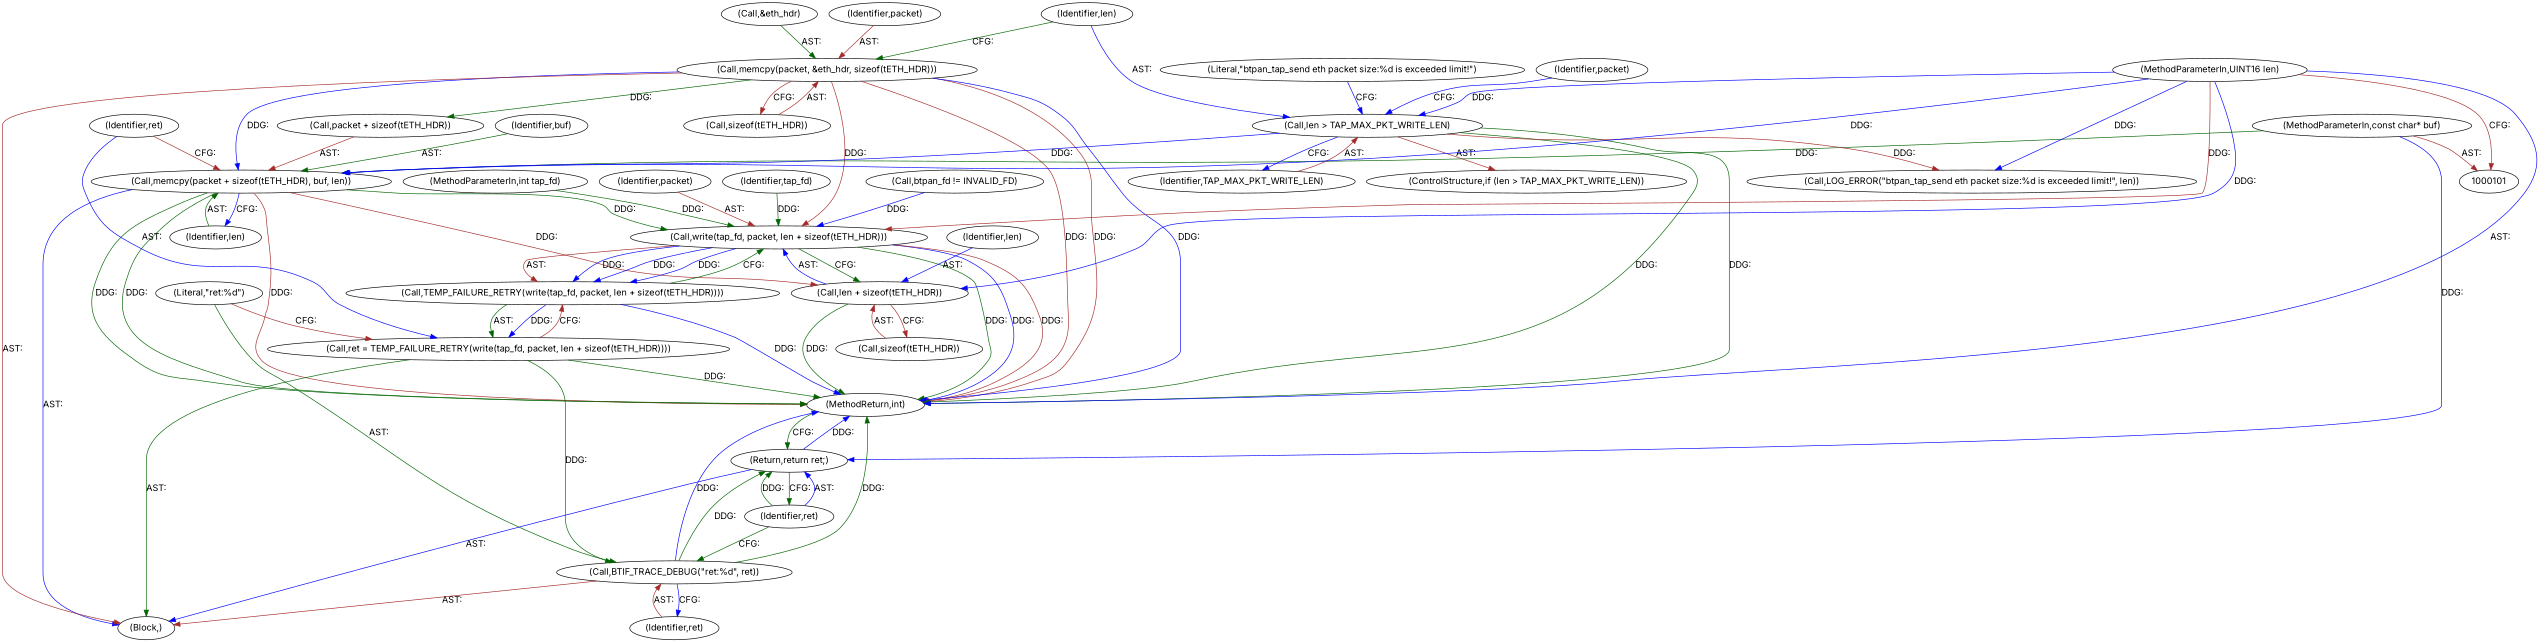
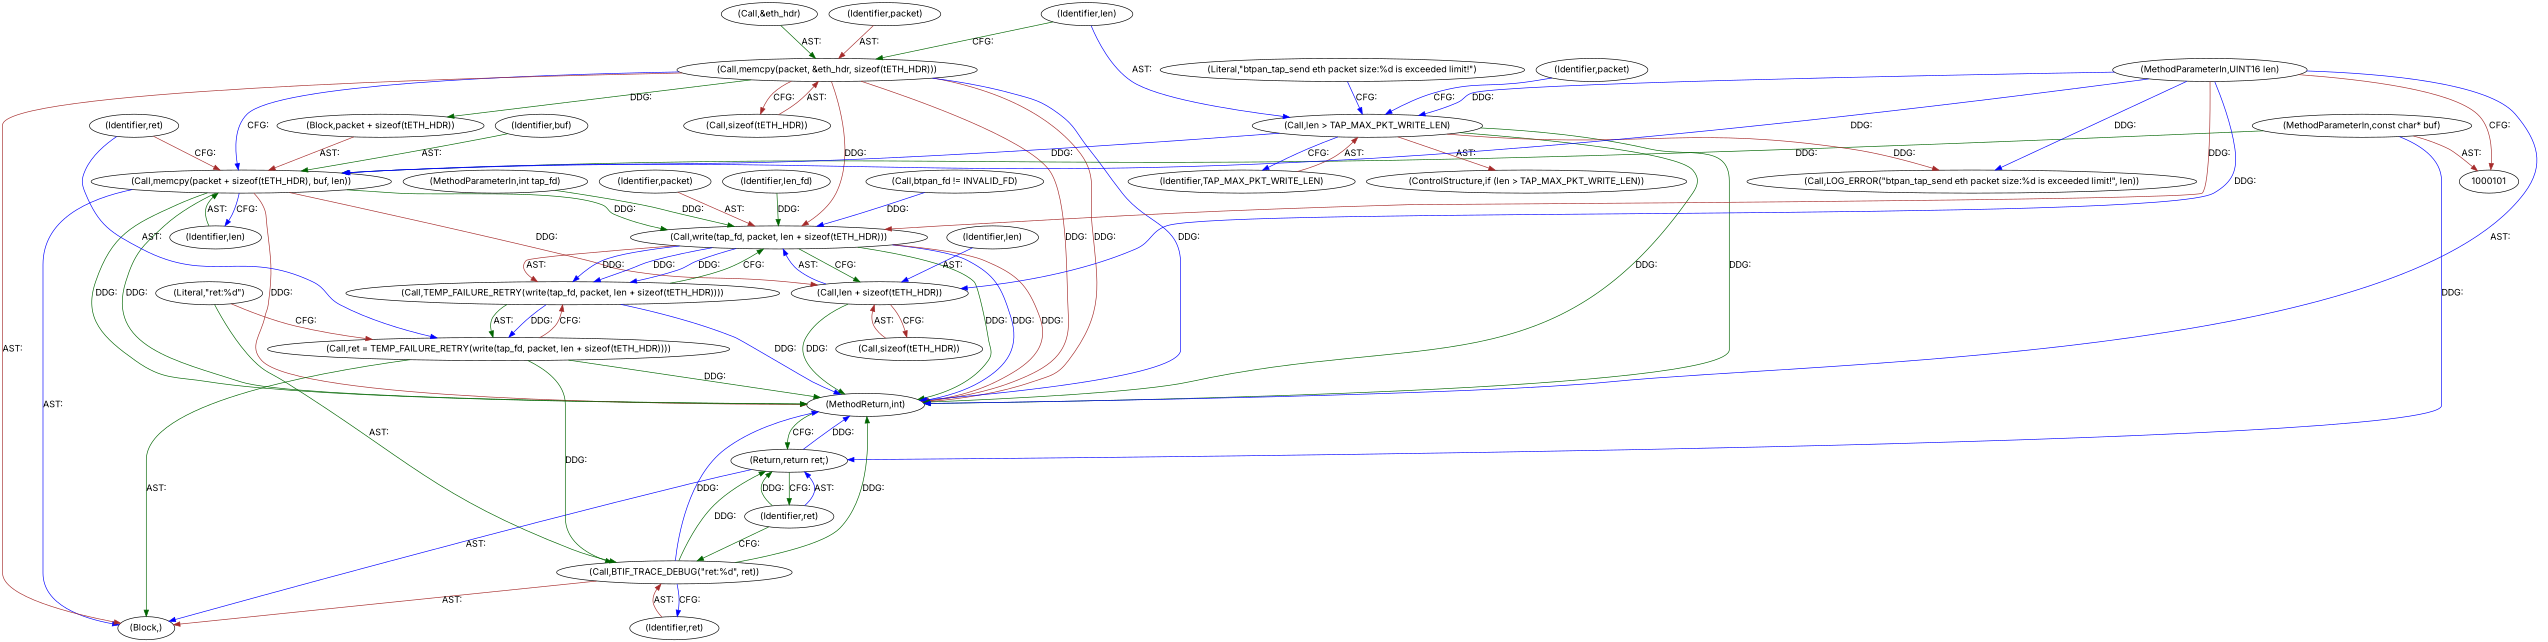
(259, 126) -> (259, 126)
(381, 126) -> (381, 126)
(776, 182) -> (776, 182)
